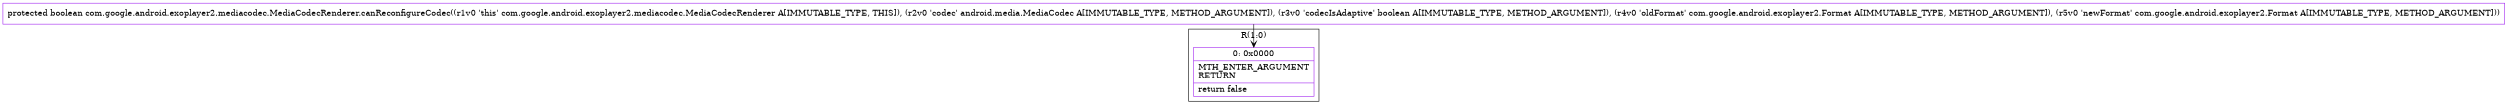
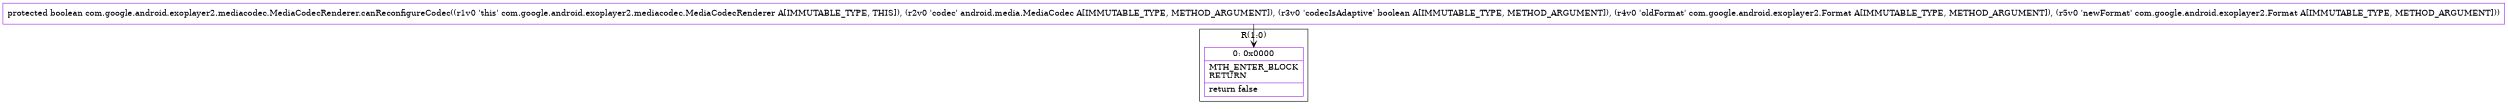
(1254, 67) -> (1254, 67)
